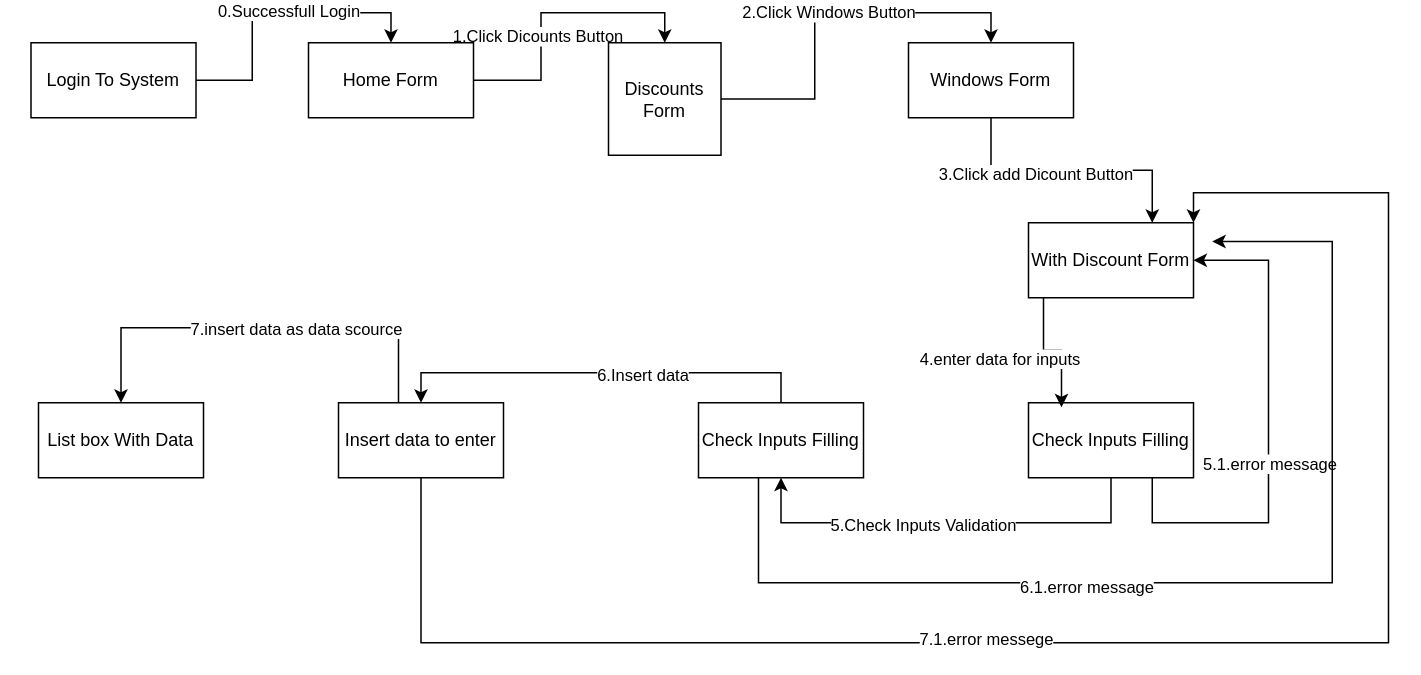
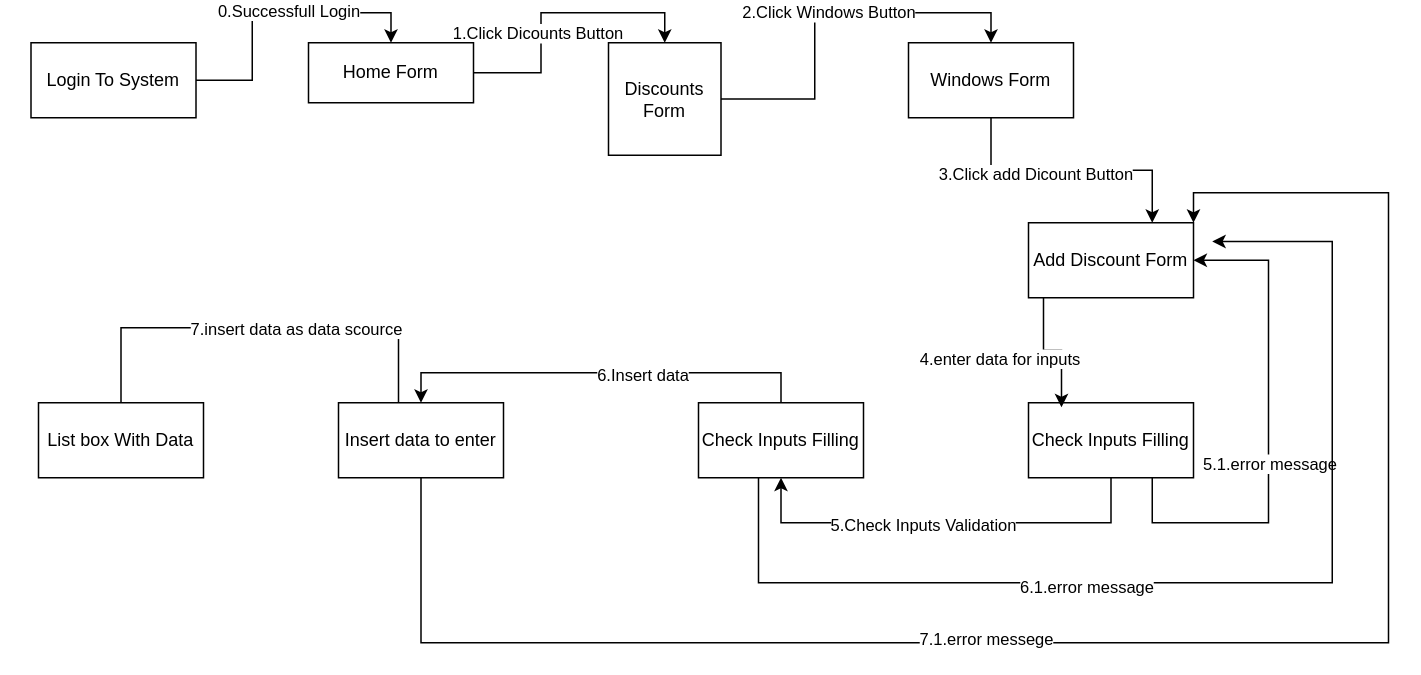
(391, 80) -> (391, 73)
(1111, 260) -> (1111, 260)
(121, 391) -> (121, 395)
